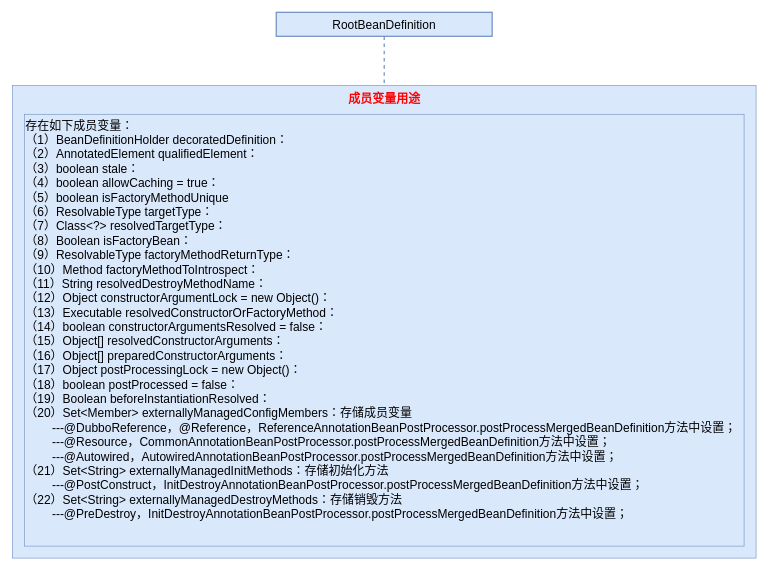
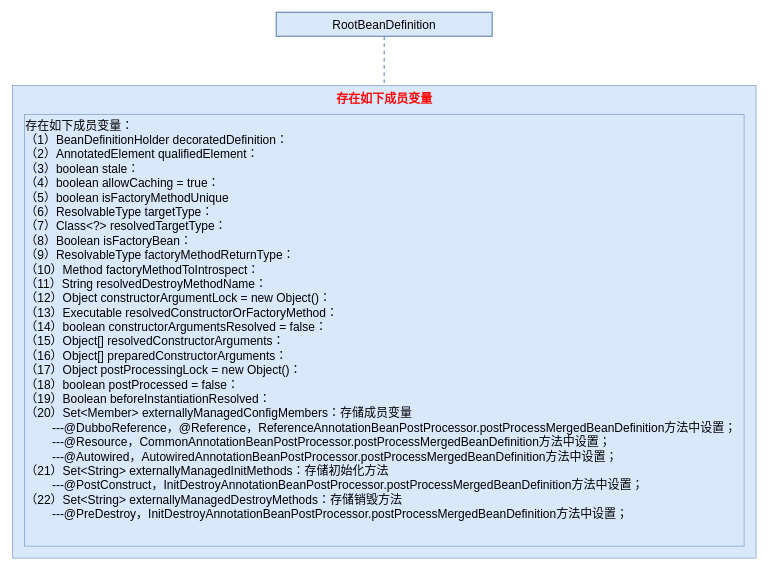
(385, 98) -> (385, 98)
